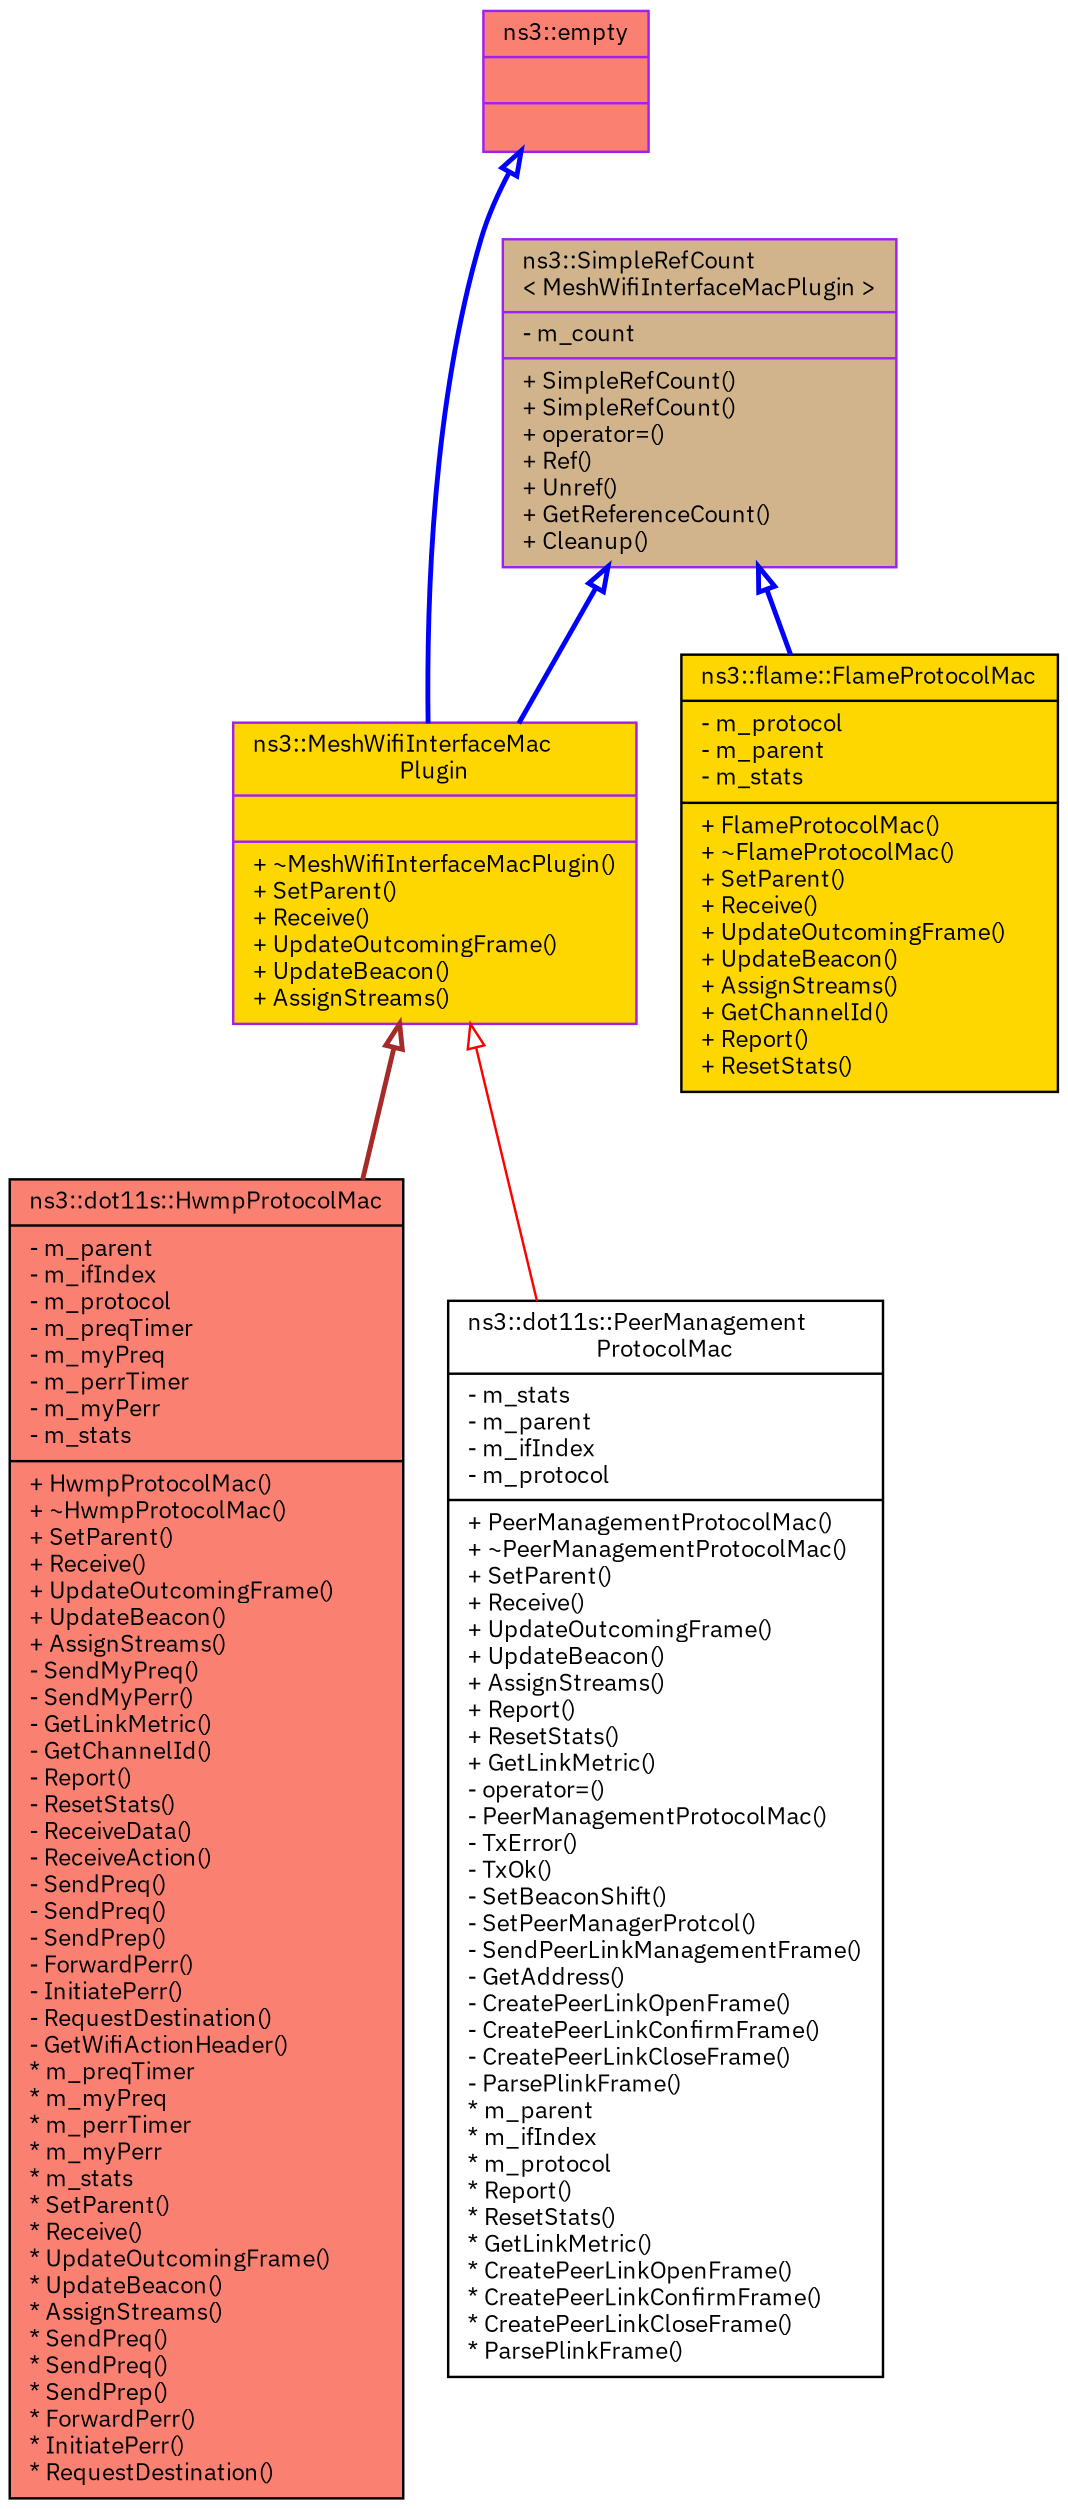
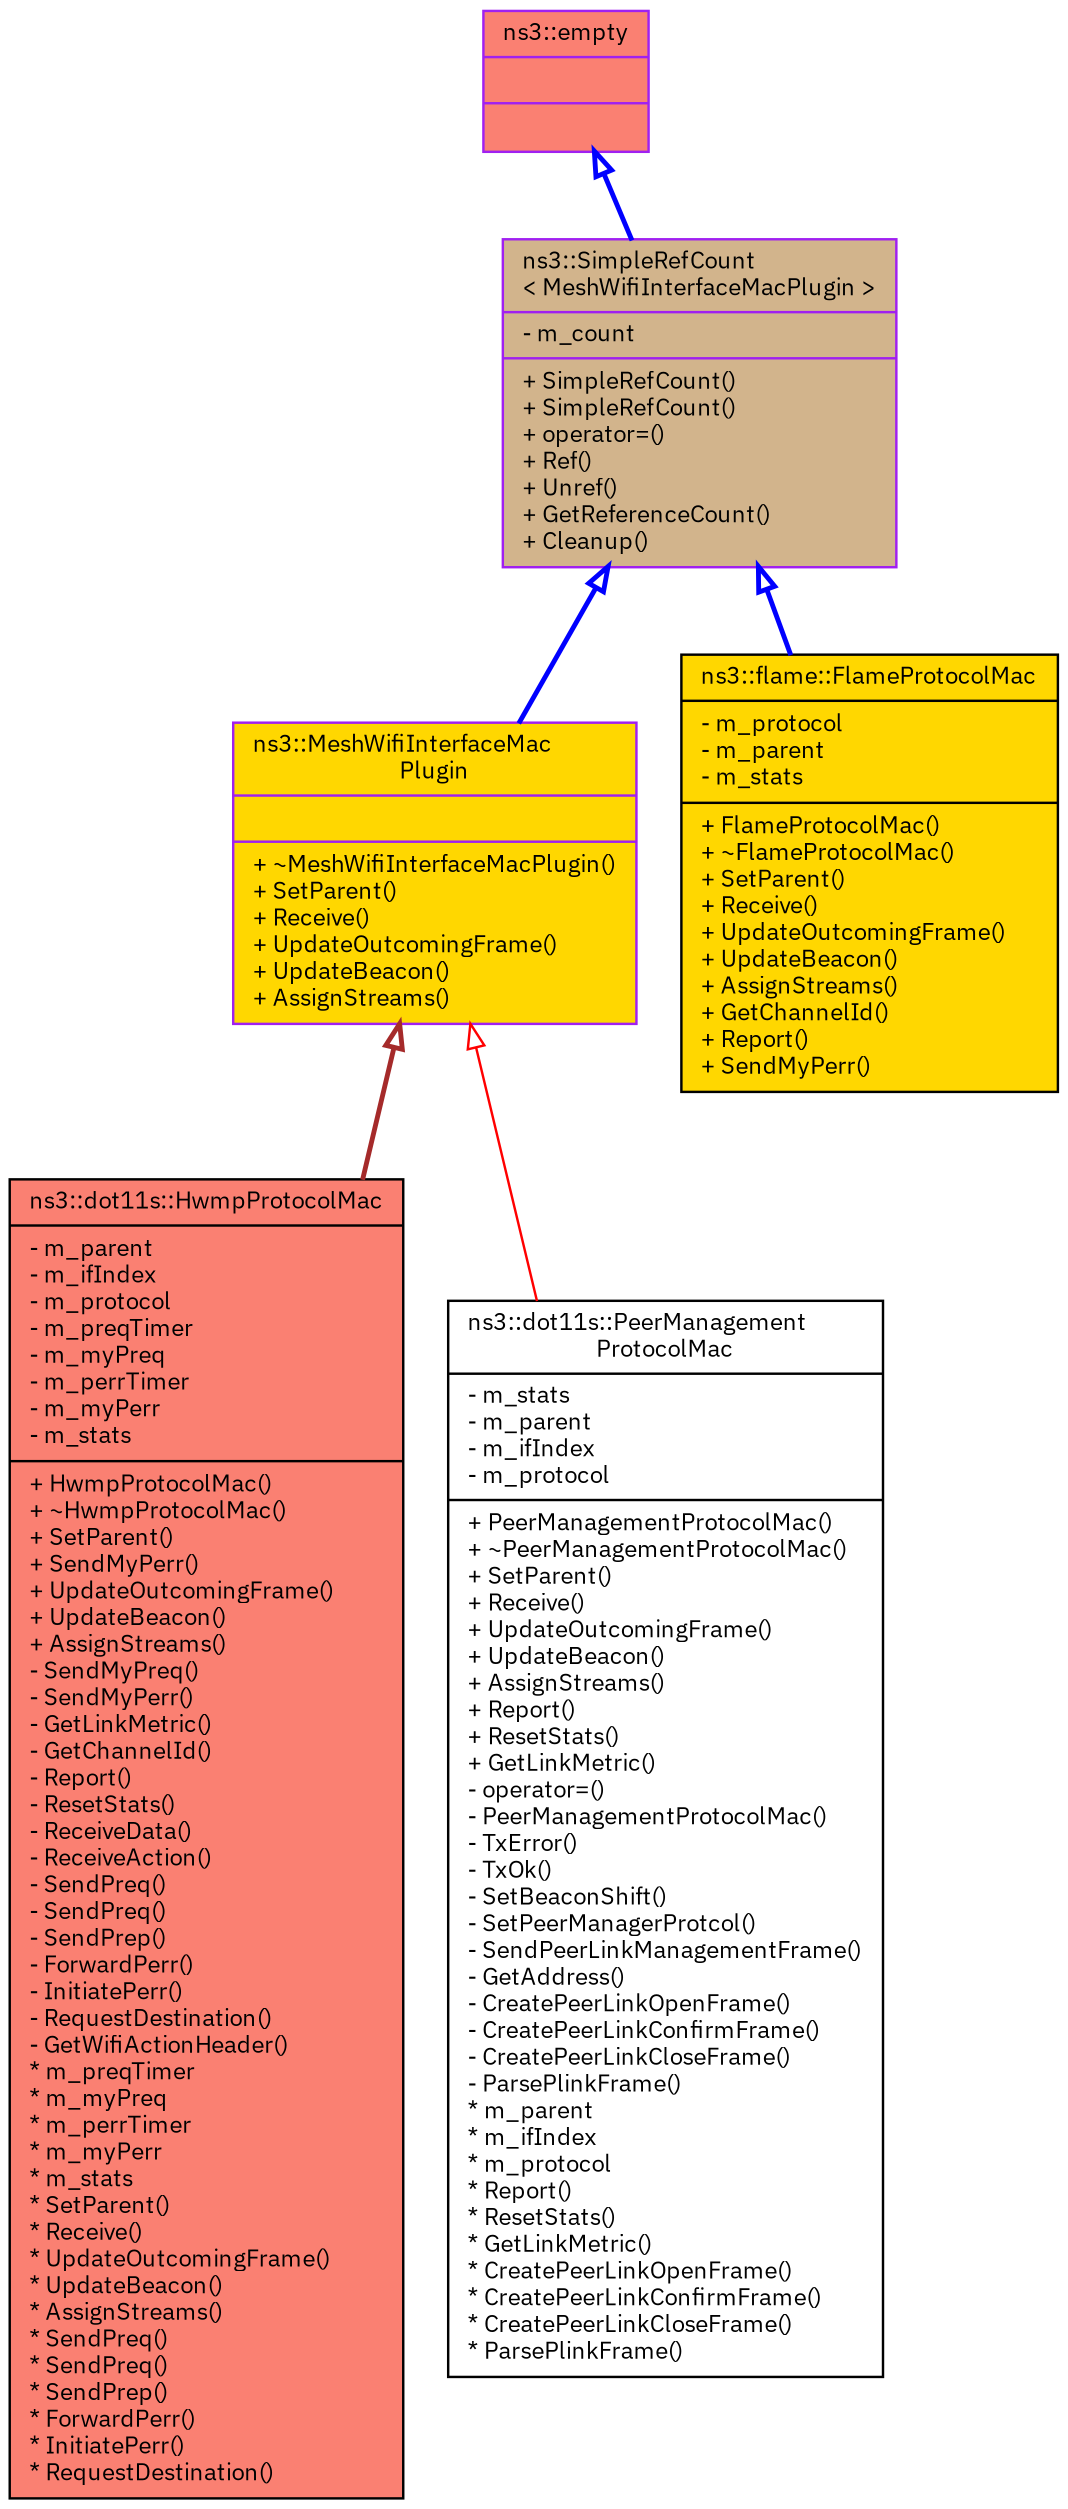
(441, 443) -> (618, 207)
(777, 1066) -> (786, 1066)
(89, 1564) -> (114, 1564)
